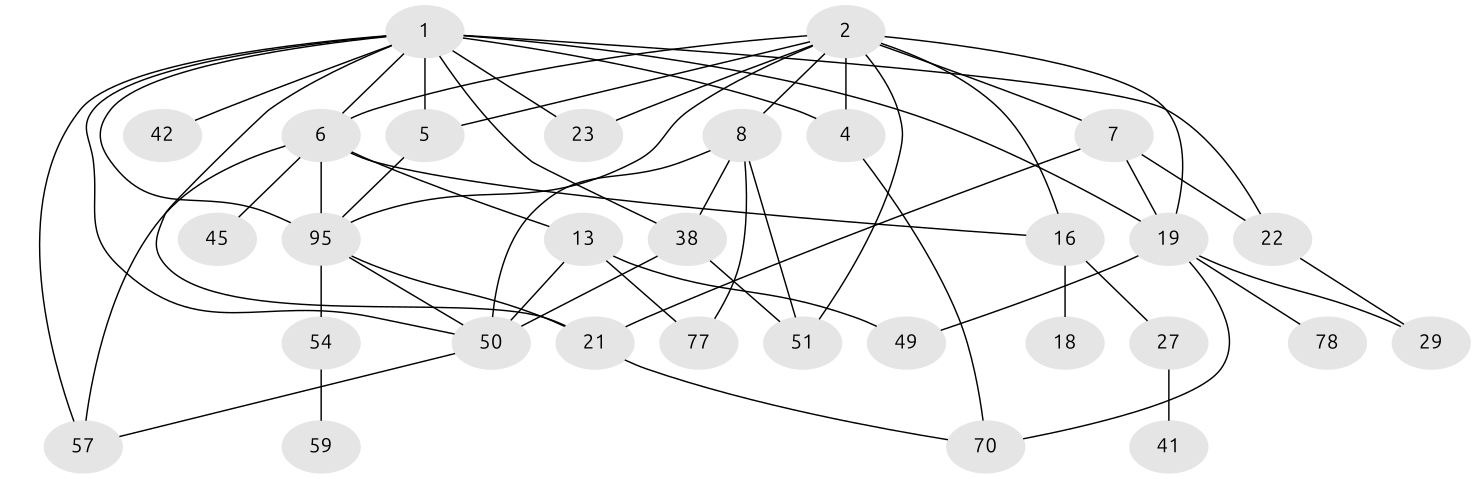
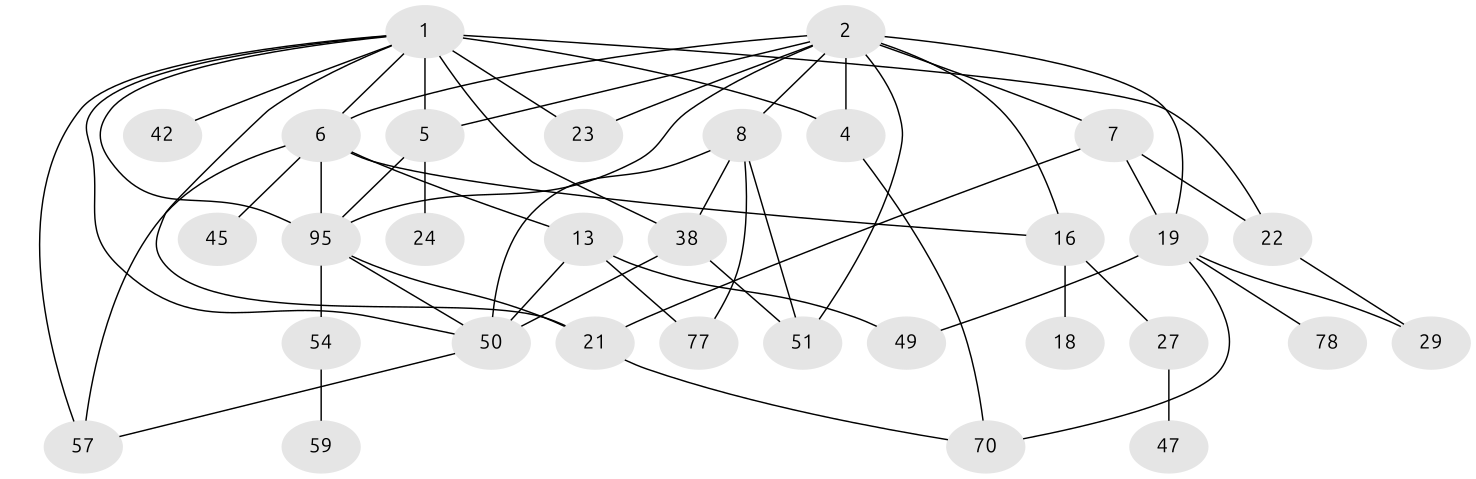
(814, 87) -> none
none -> (425, 239)
(1169, 447) -> (1169, 447)
